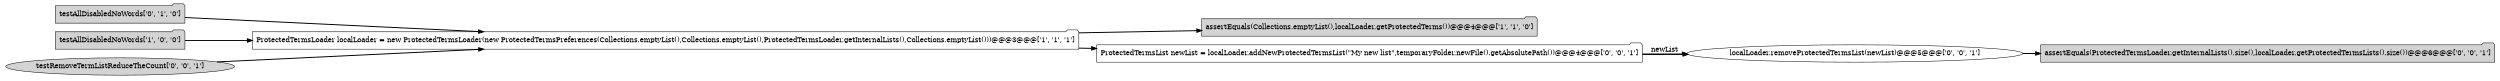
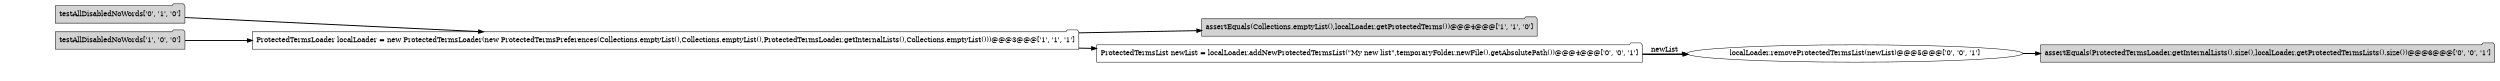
(120, 67) -> none
